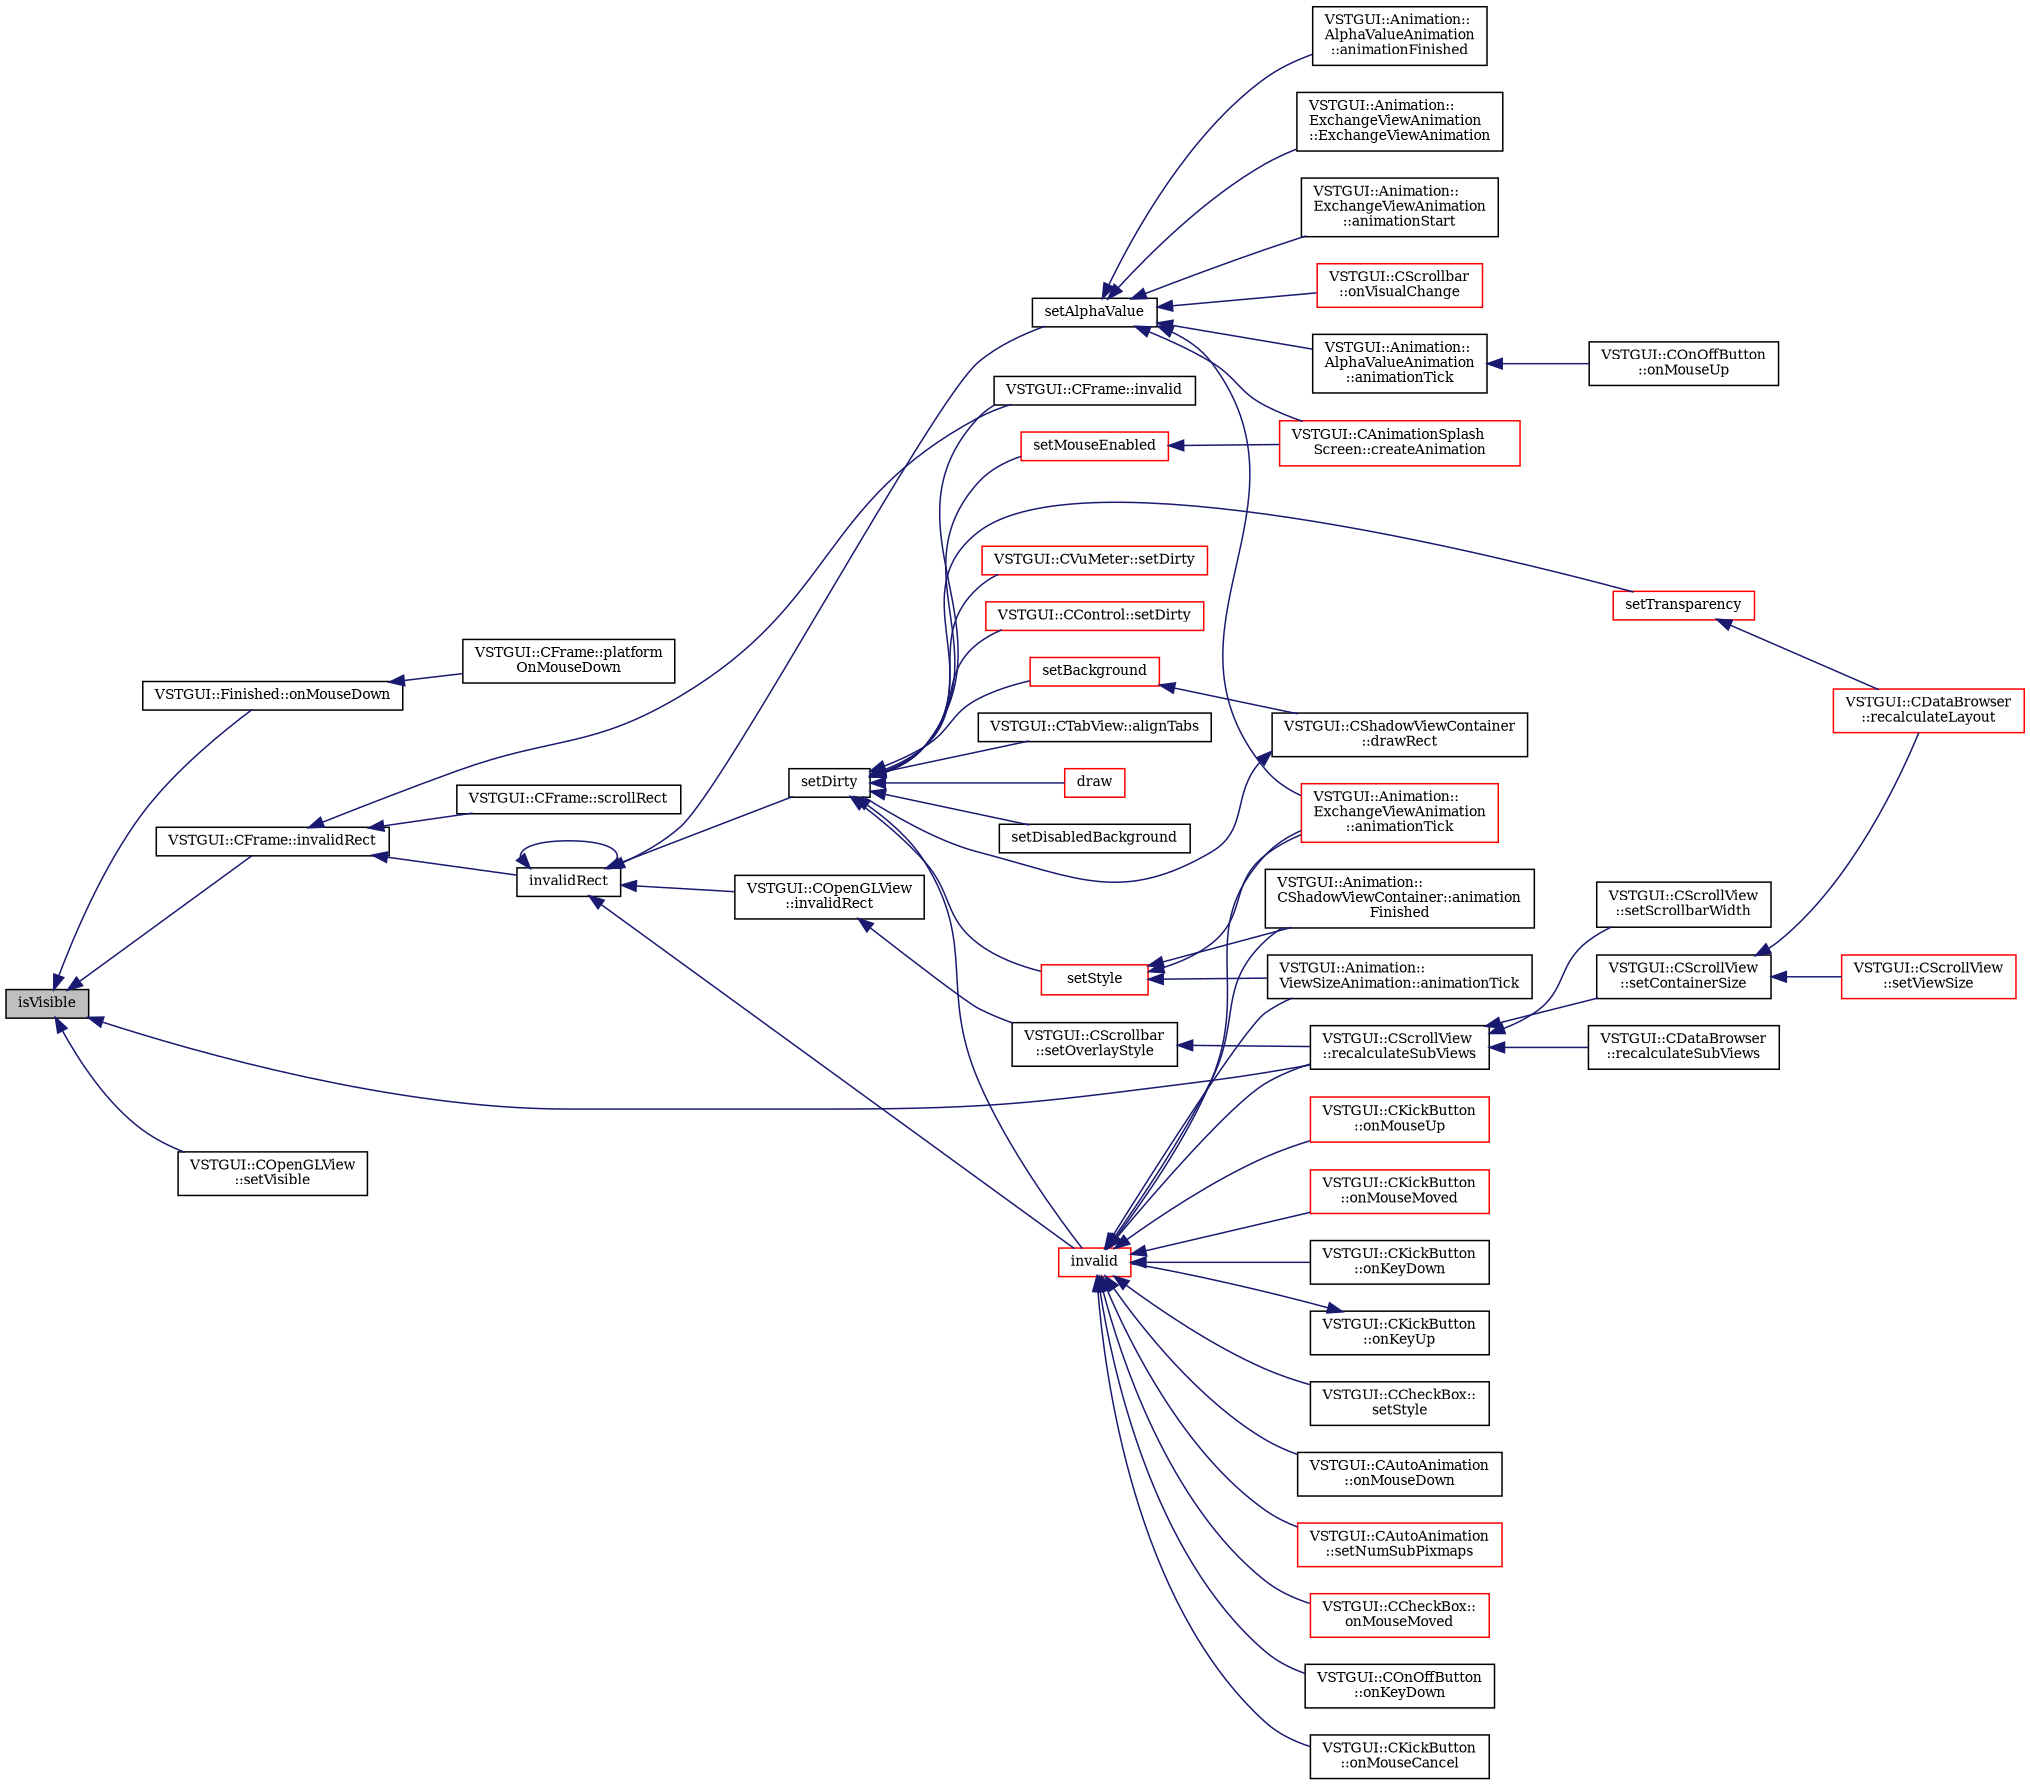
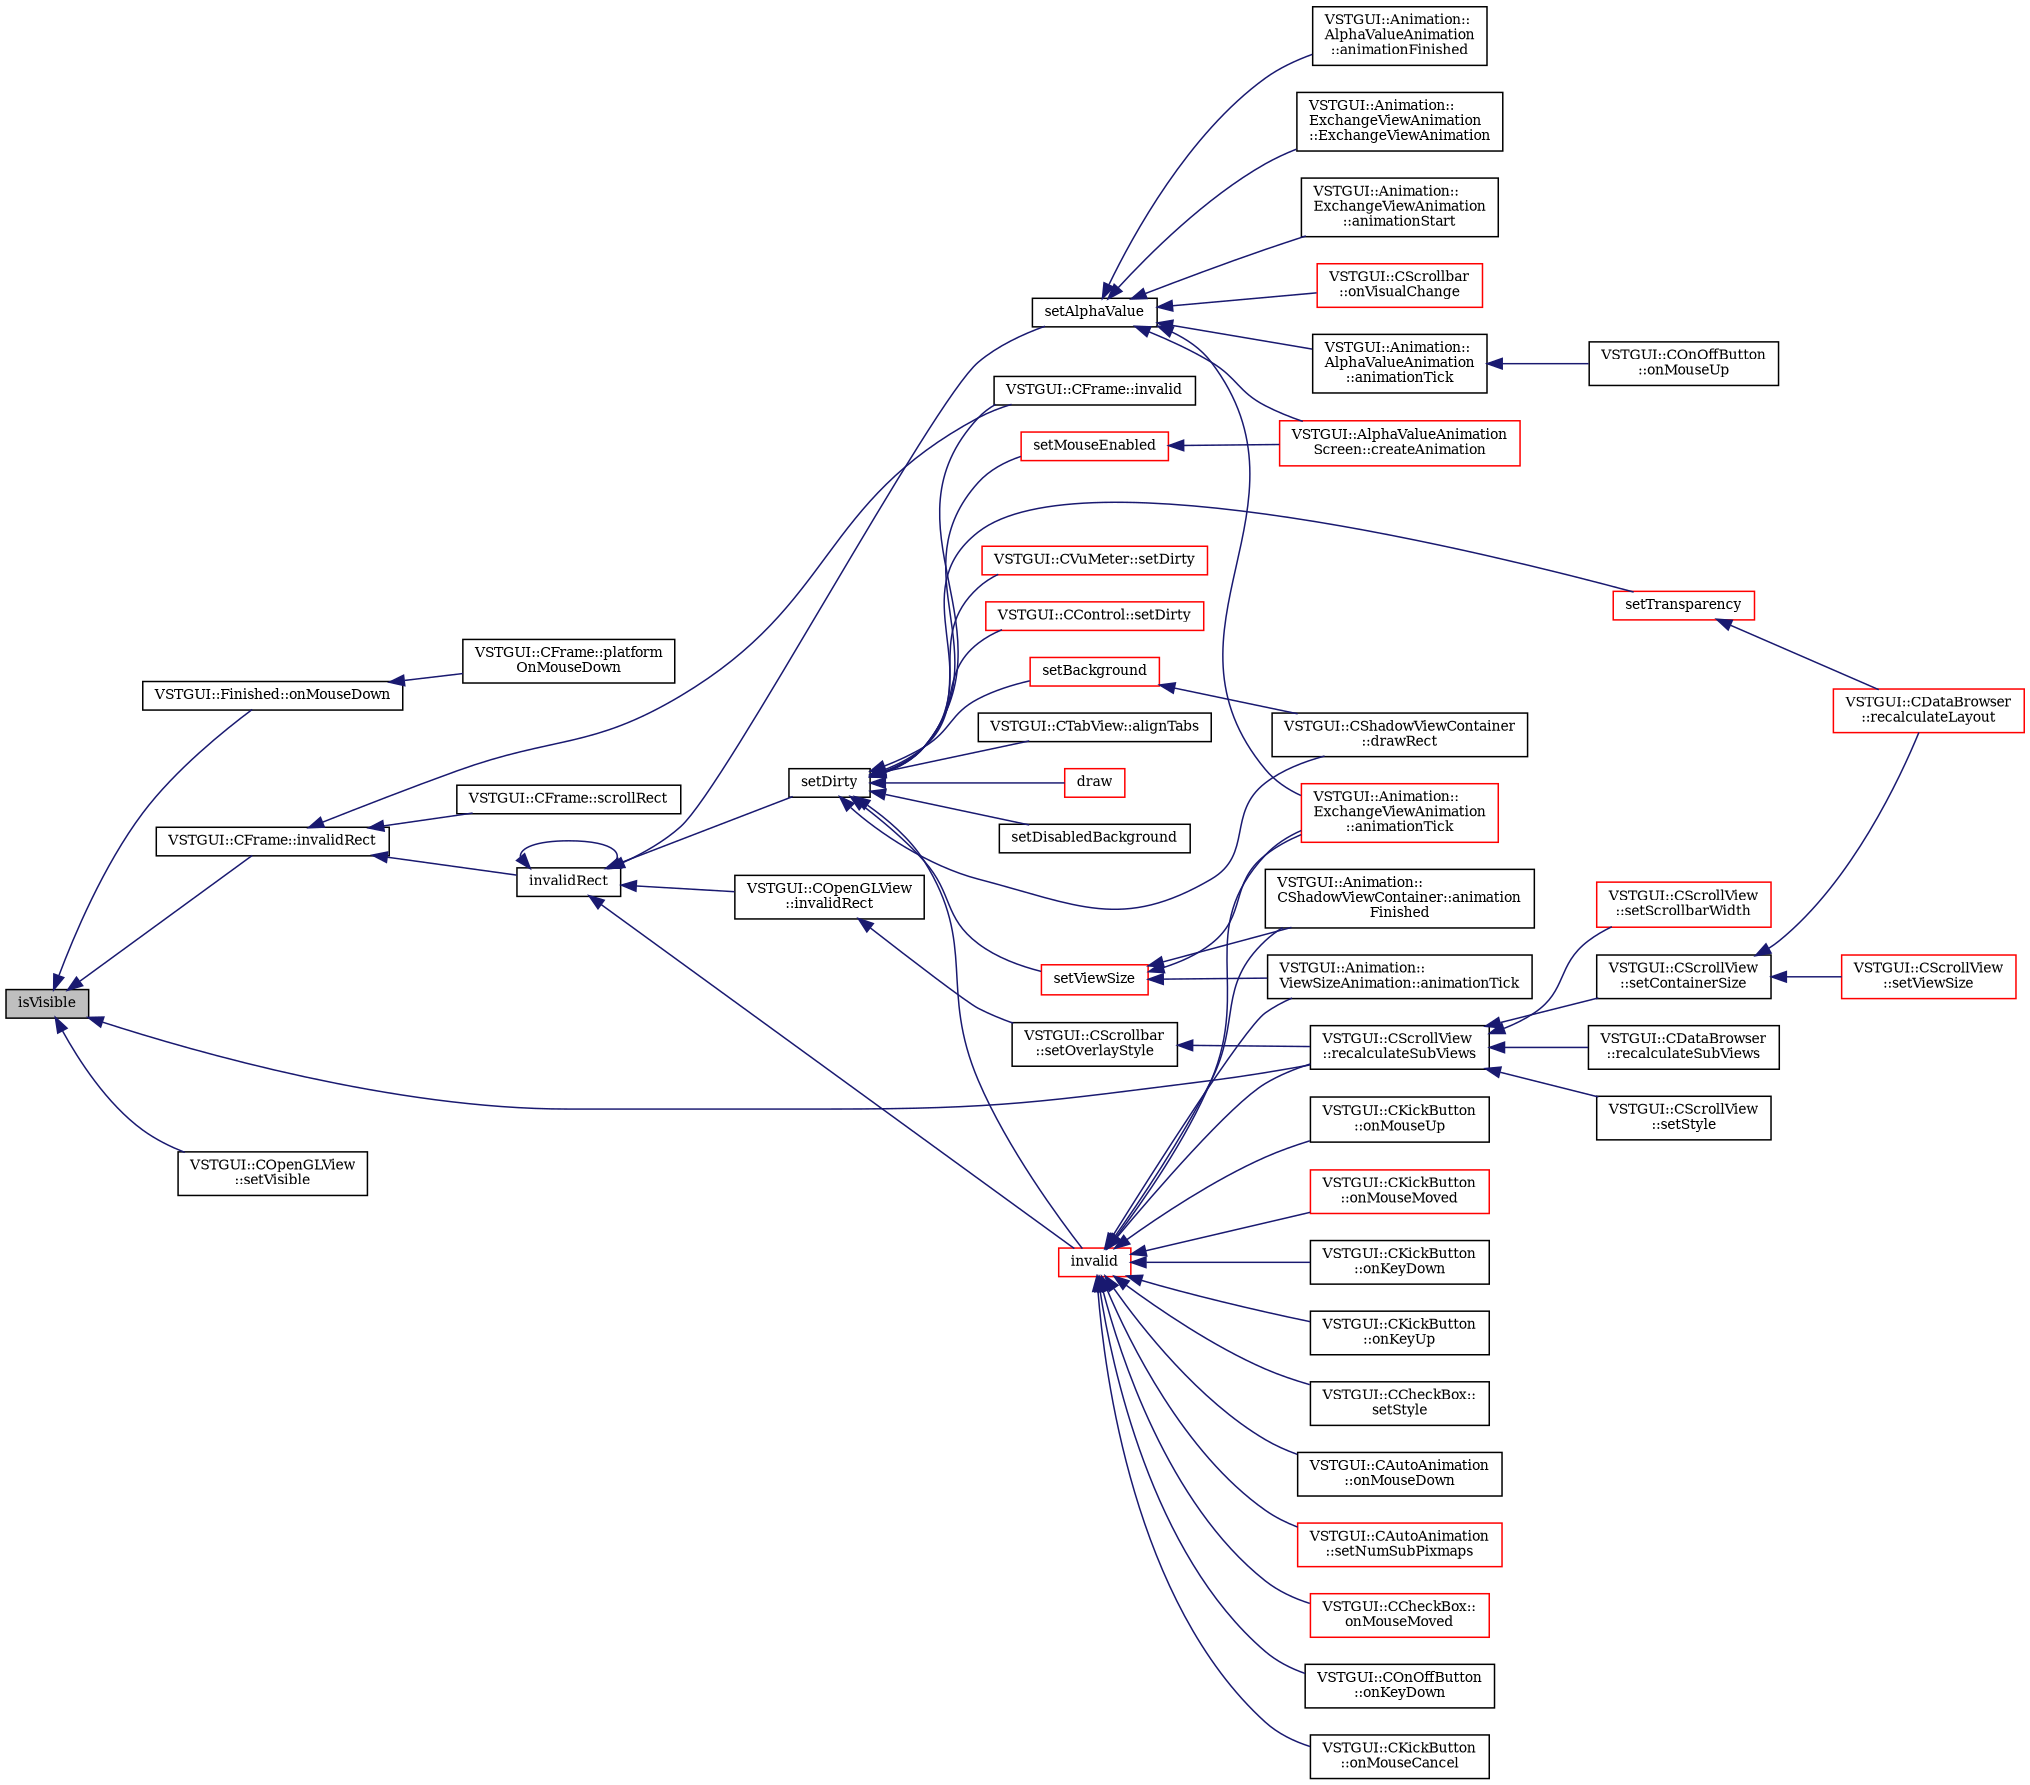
(1400, 443) -> (1400, 443)
(1085, 879) -> (1112, 909)
(1684, 905) -> (1684, 905)
(1095, 980) -> (1095, 980)
none -> (1684, 1118)
(1400, 1120) -> (1400, 1120)
(1230, 1284) -> (1225, 1303)
